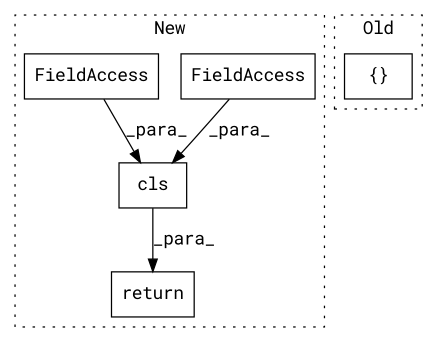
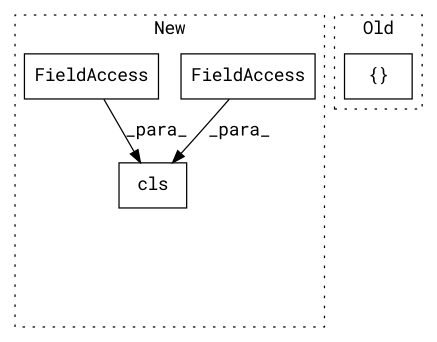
(153, 294) -> none
